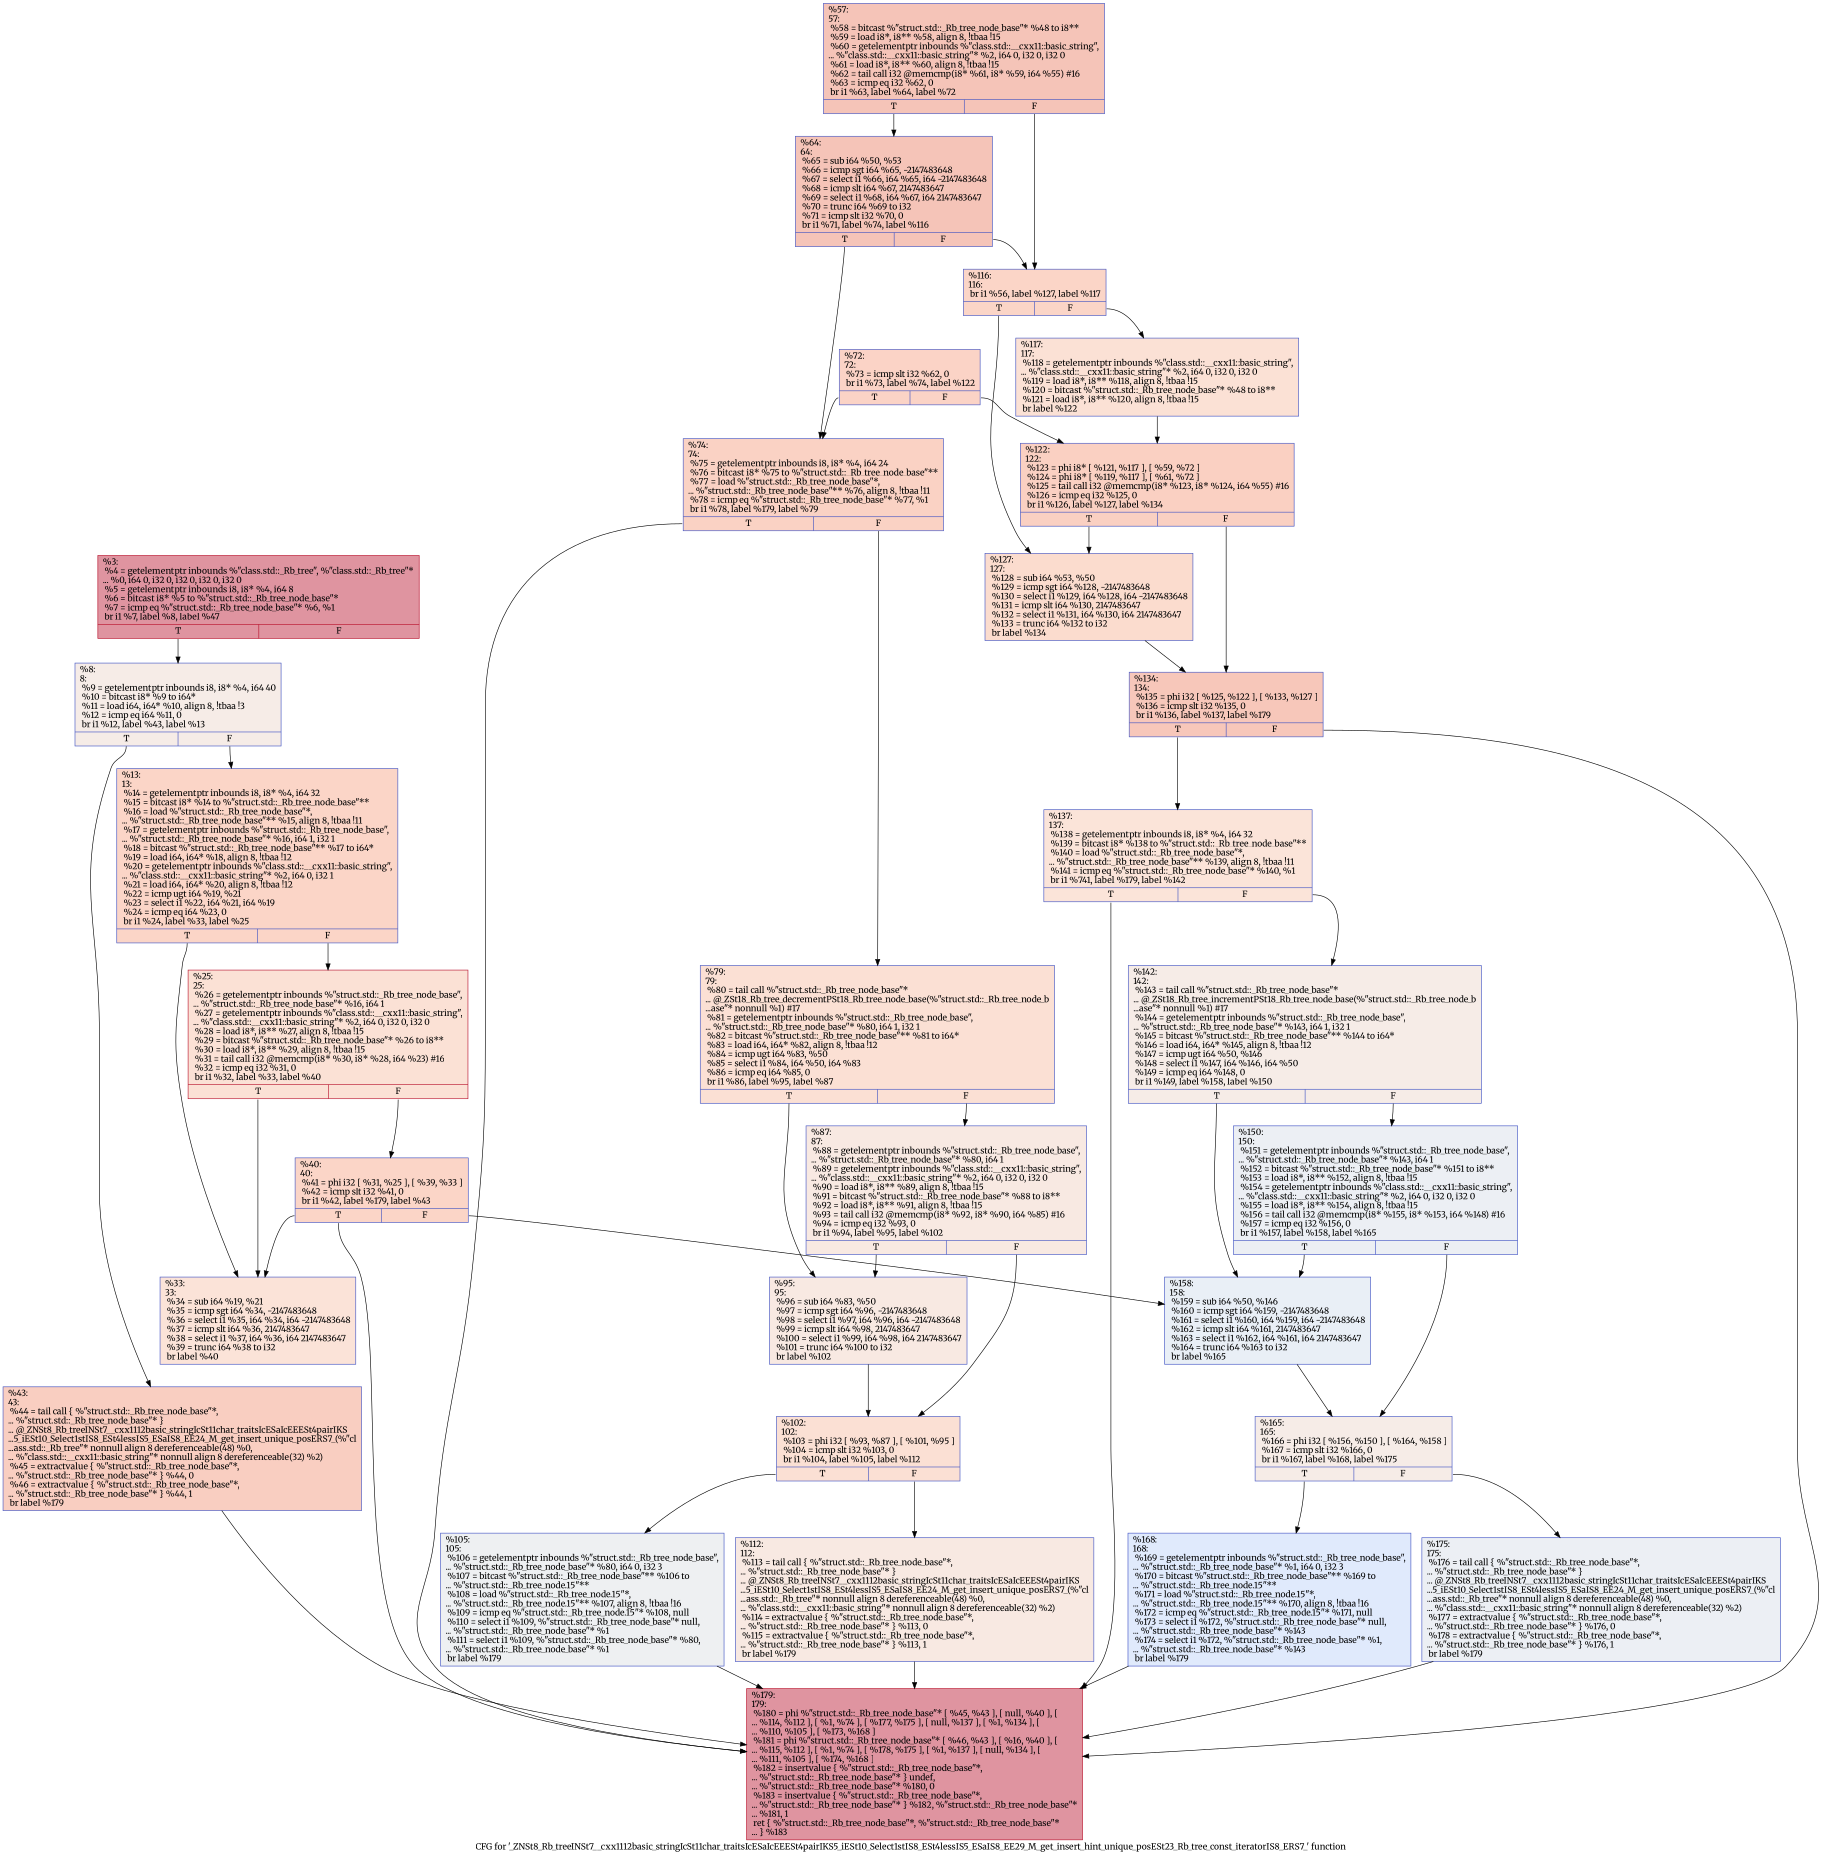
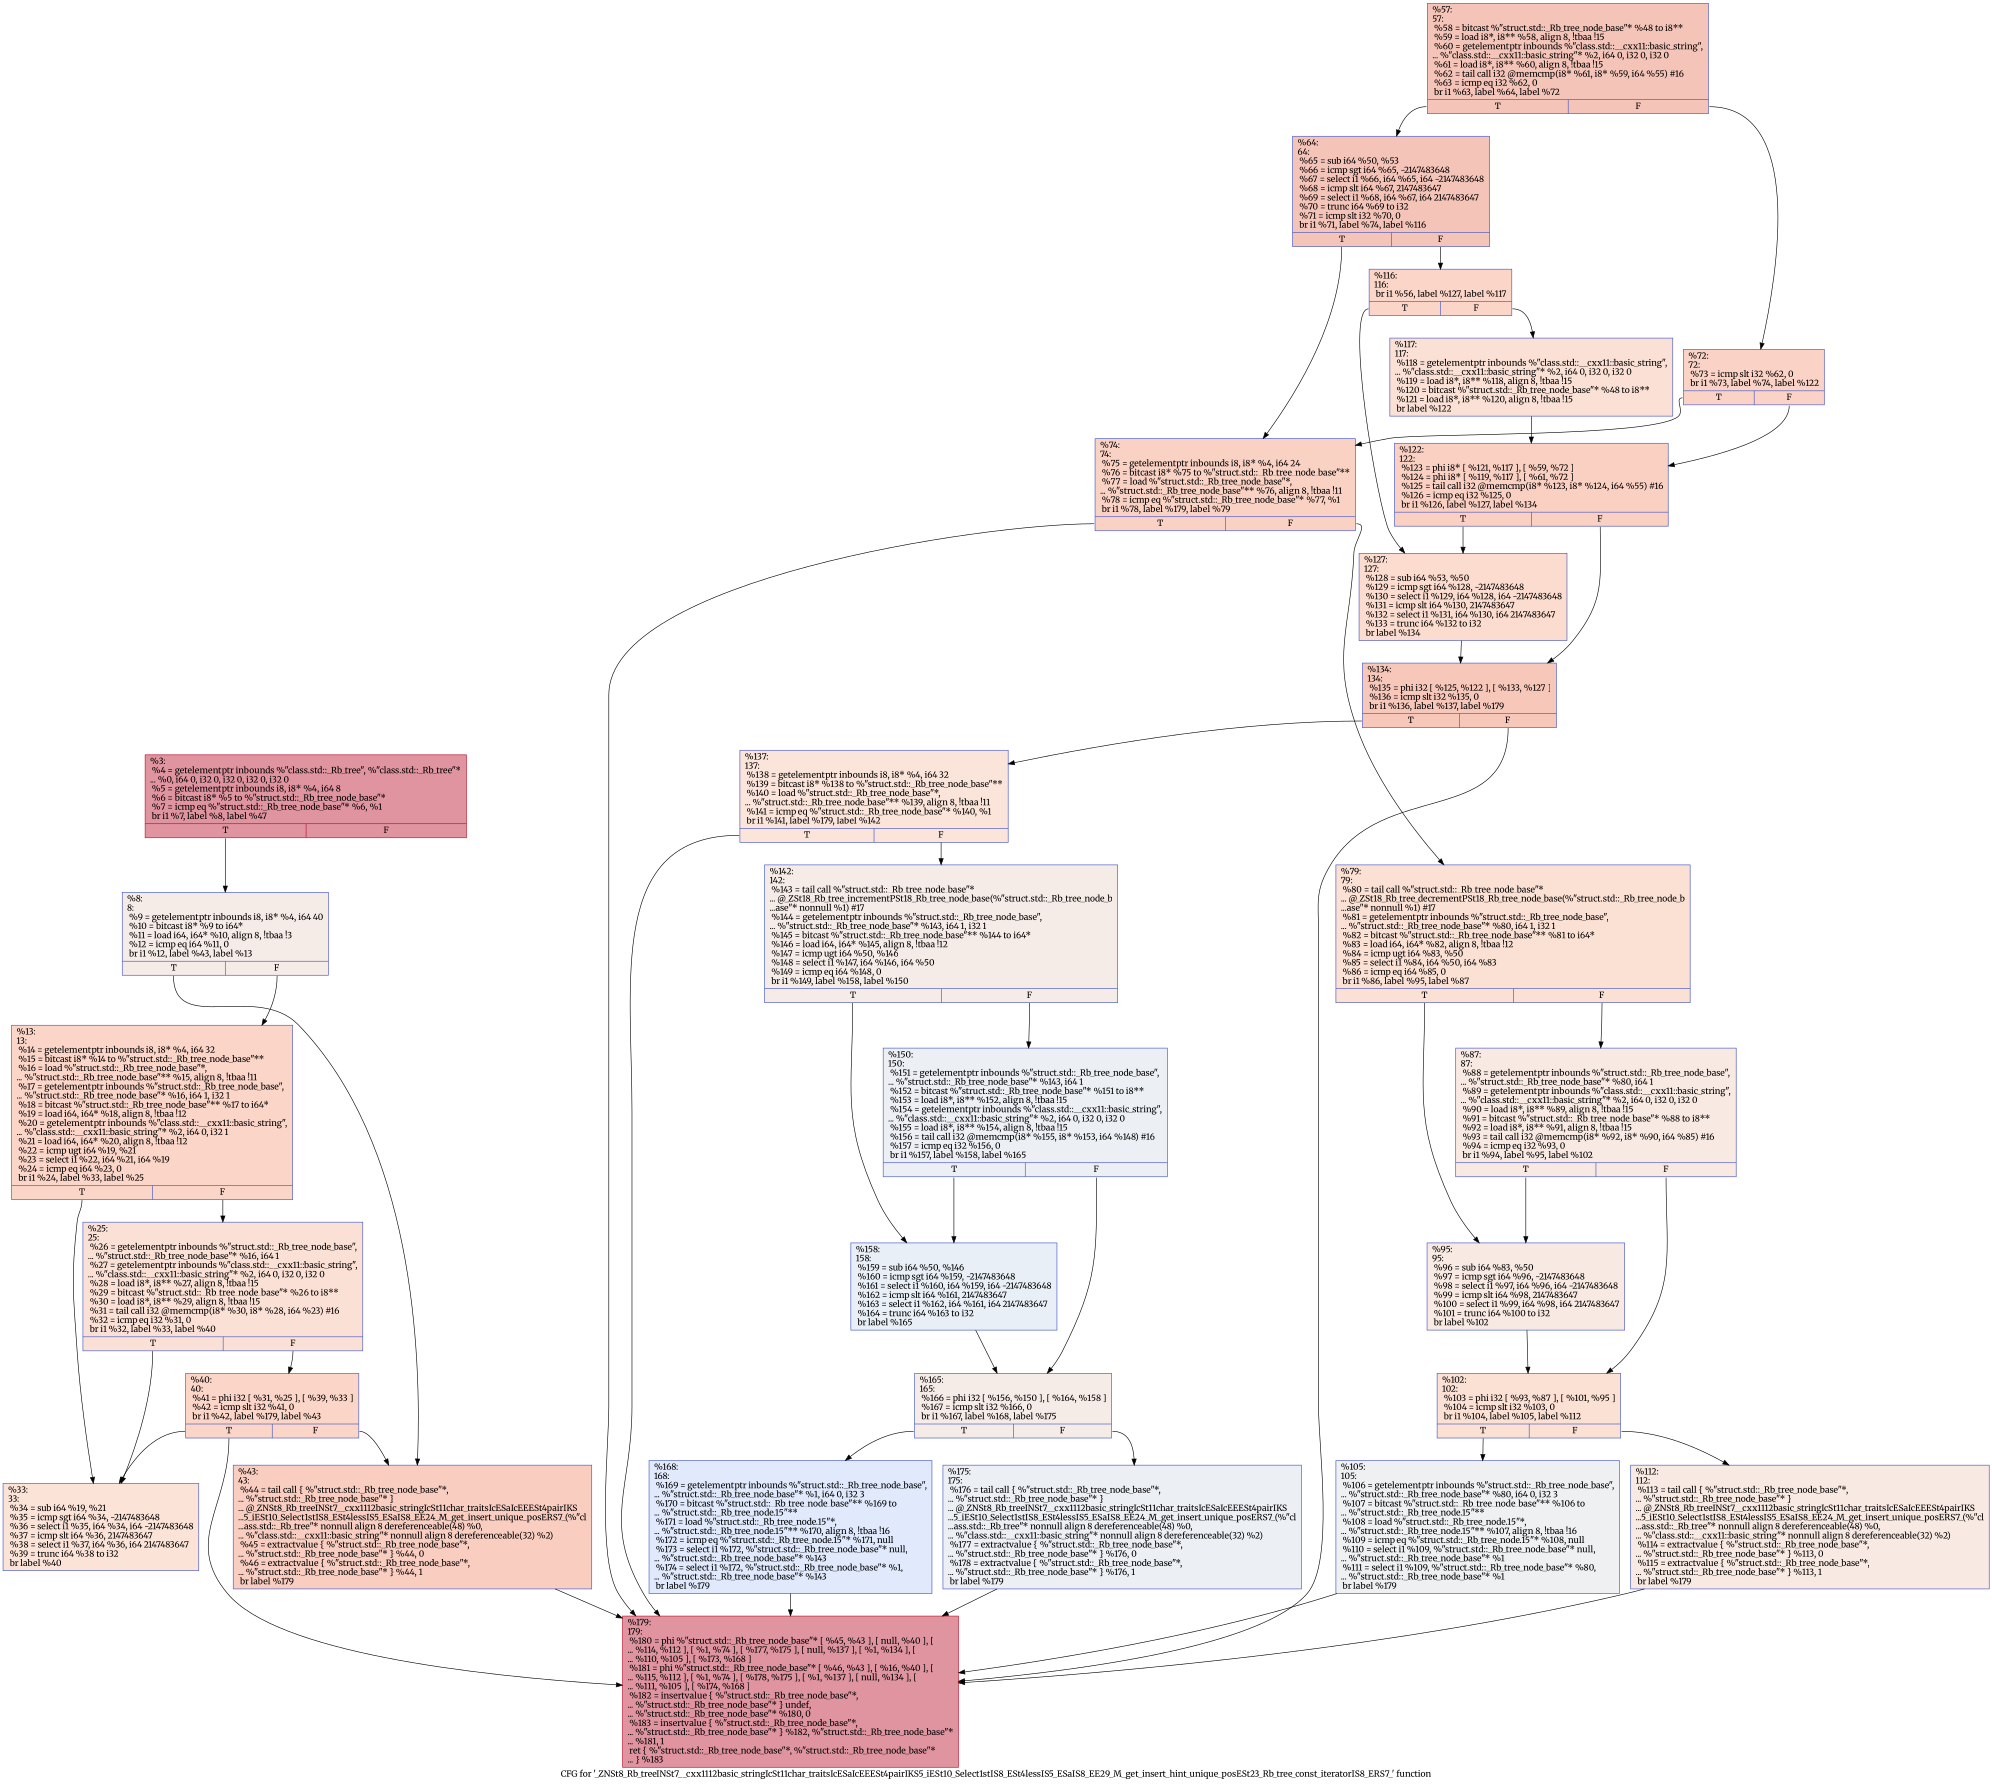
(1035, 188) -> (1777, 208)
(1117, 880) -> (813, 821)
(328, 1034) -> (223, 1287)
(814, 1257) -> (375, 1443)
